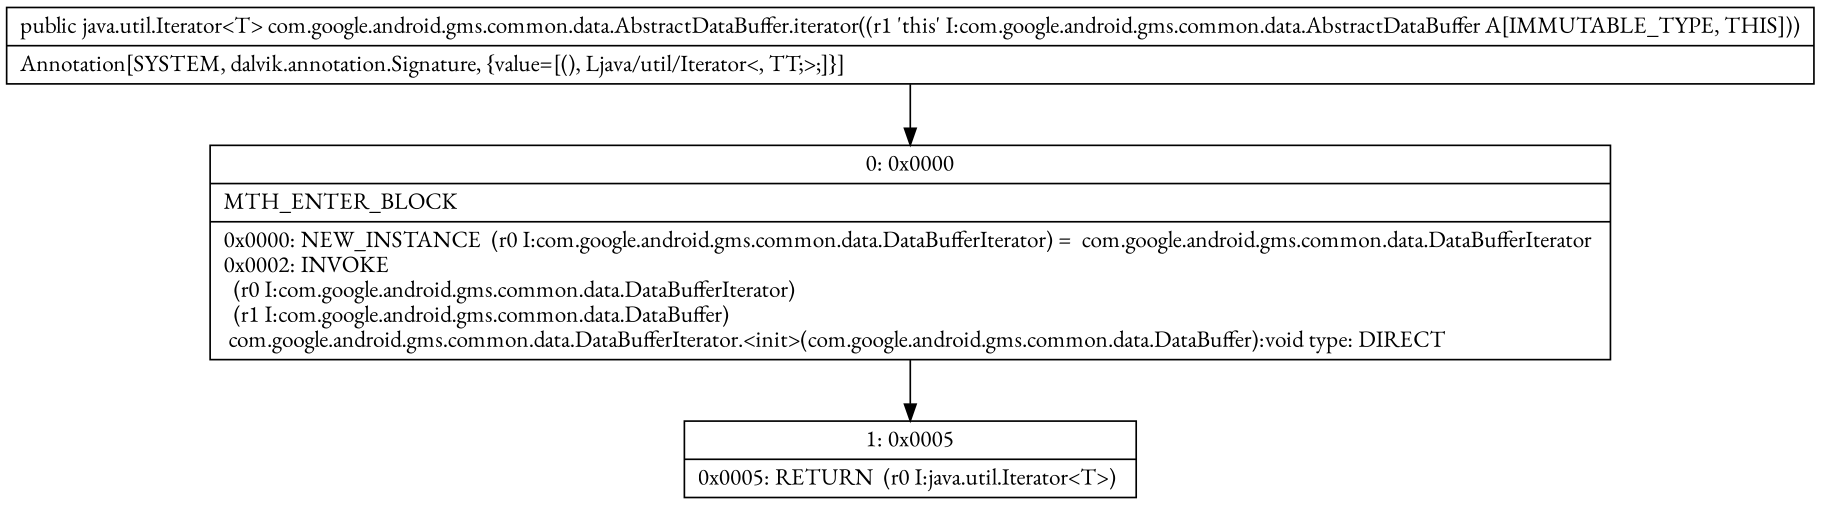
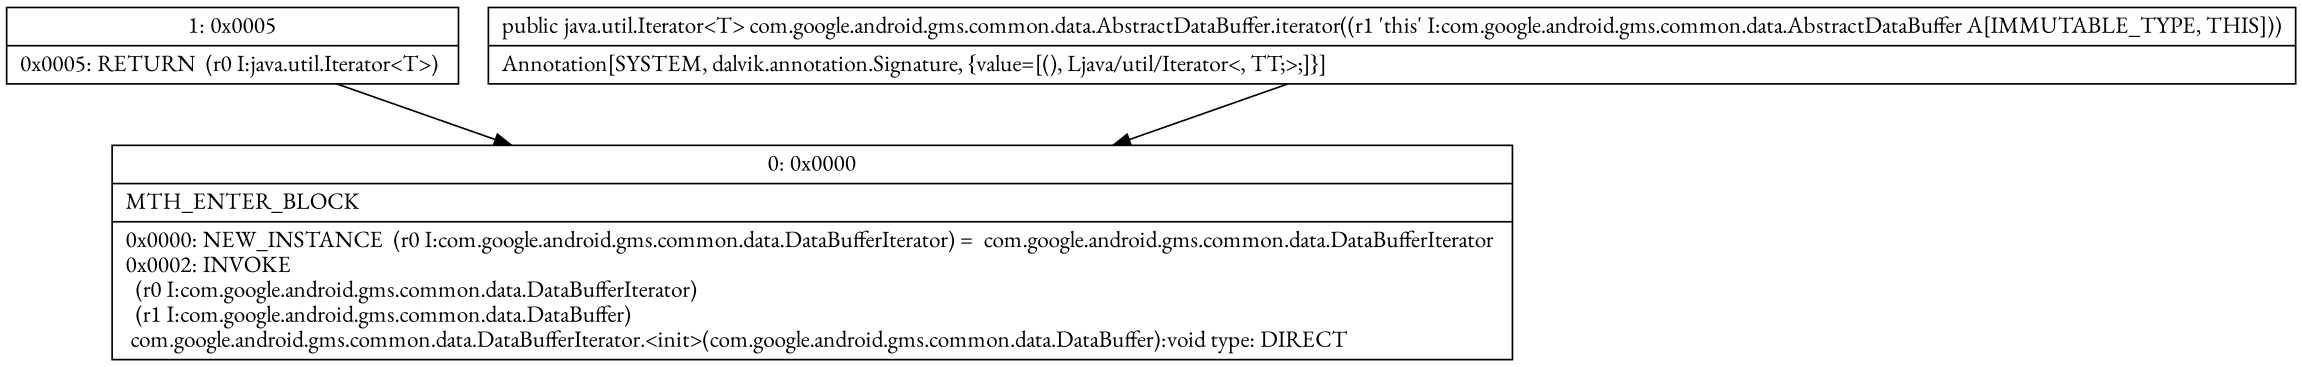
(910, 382) -> (416, 112)
